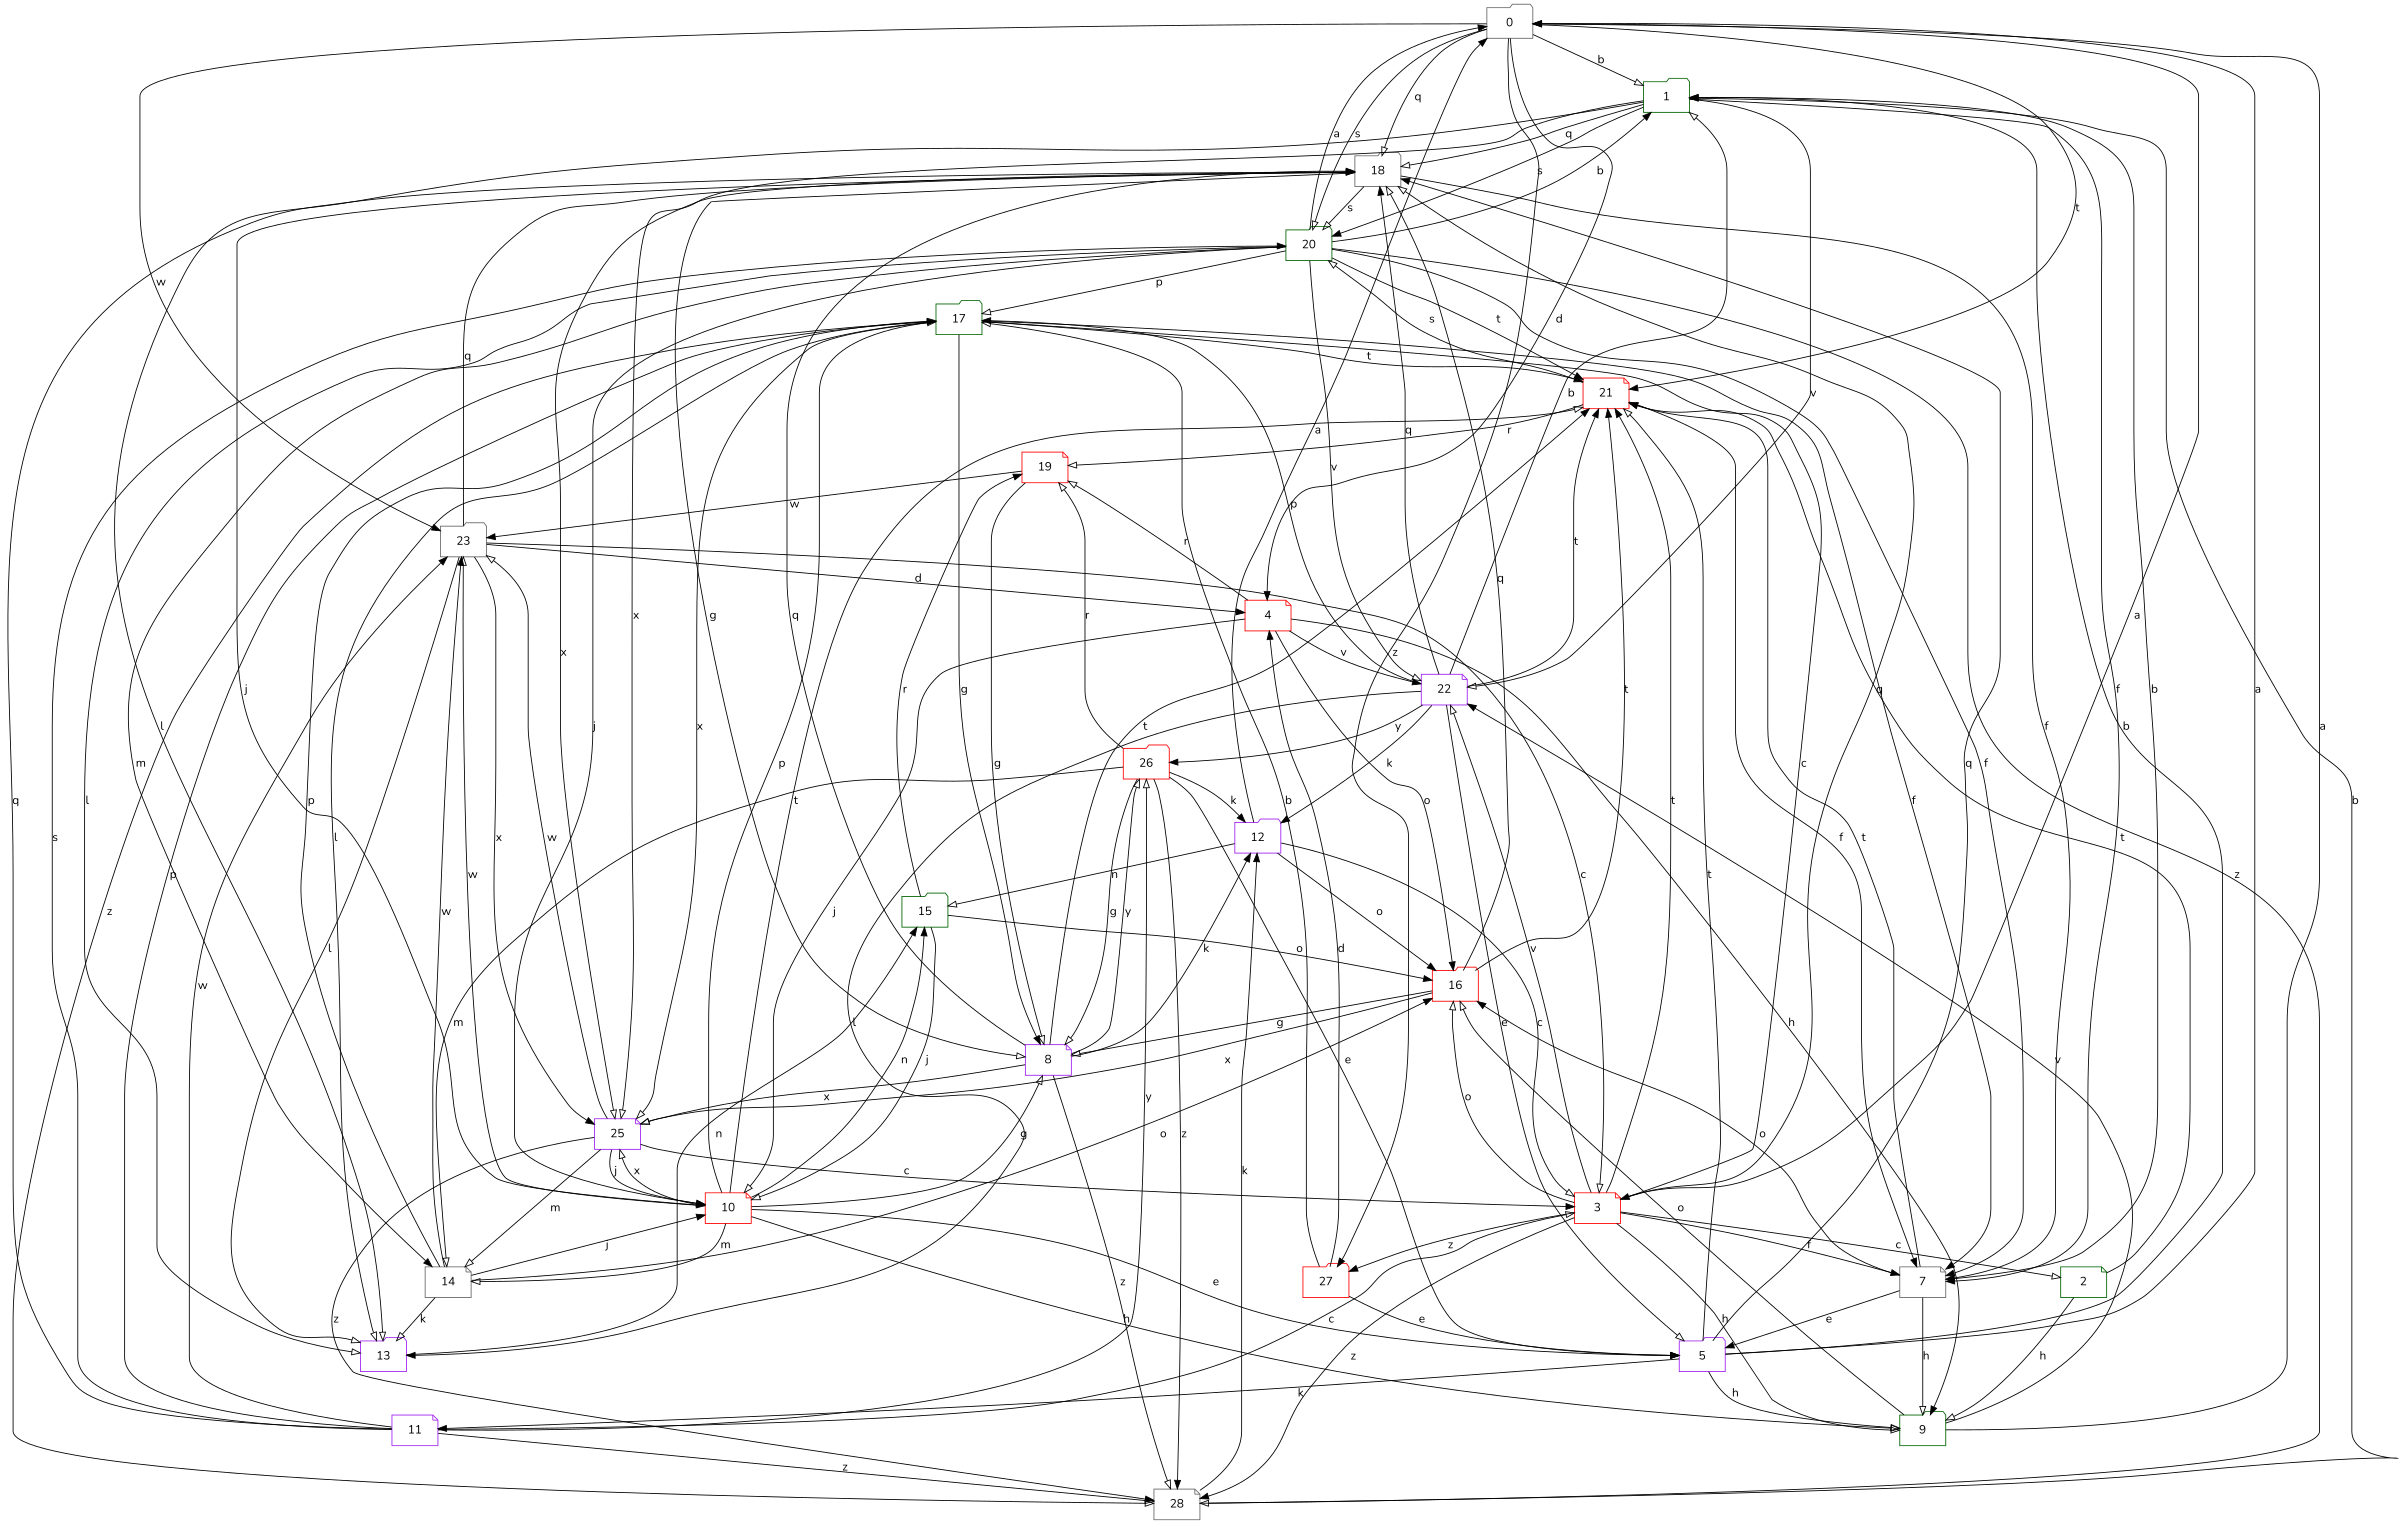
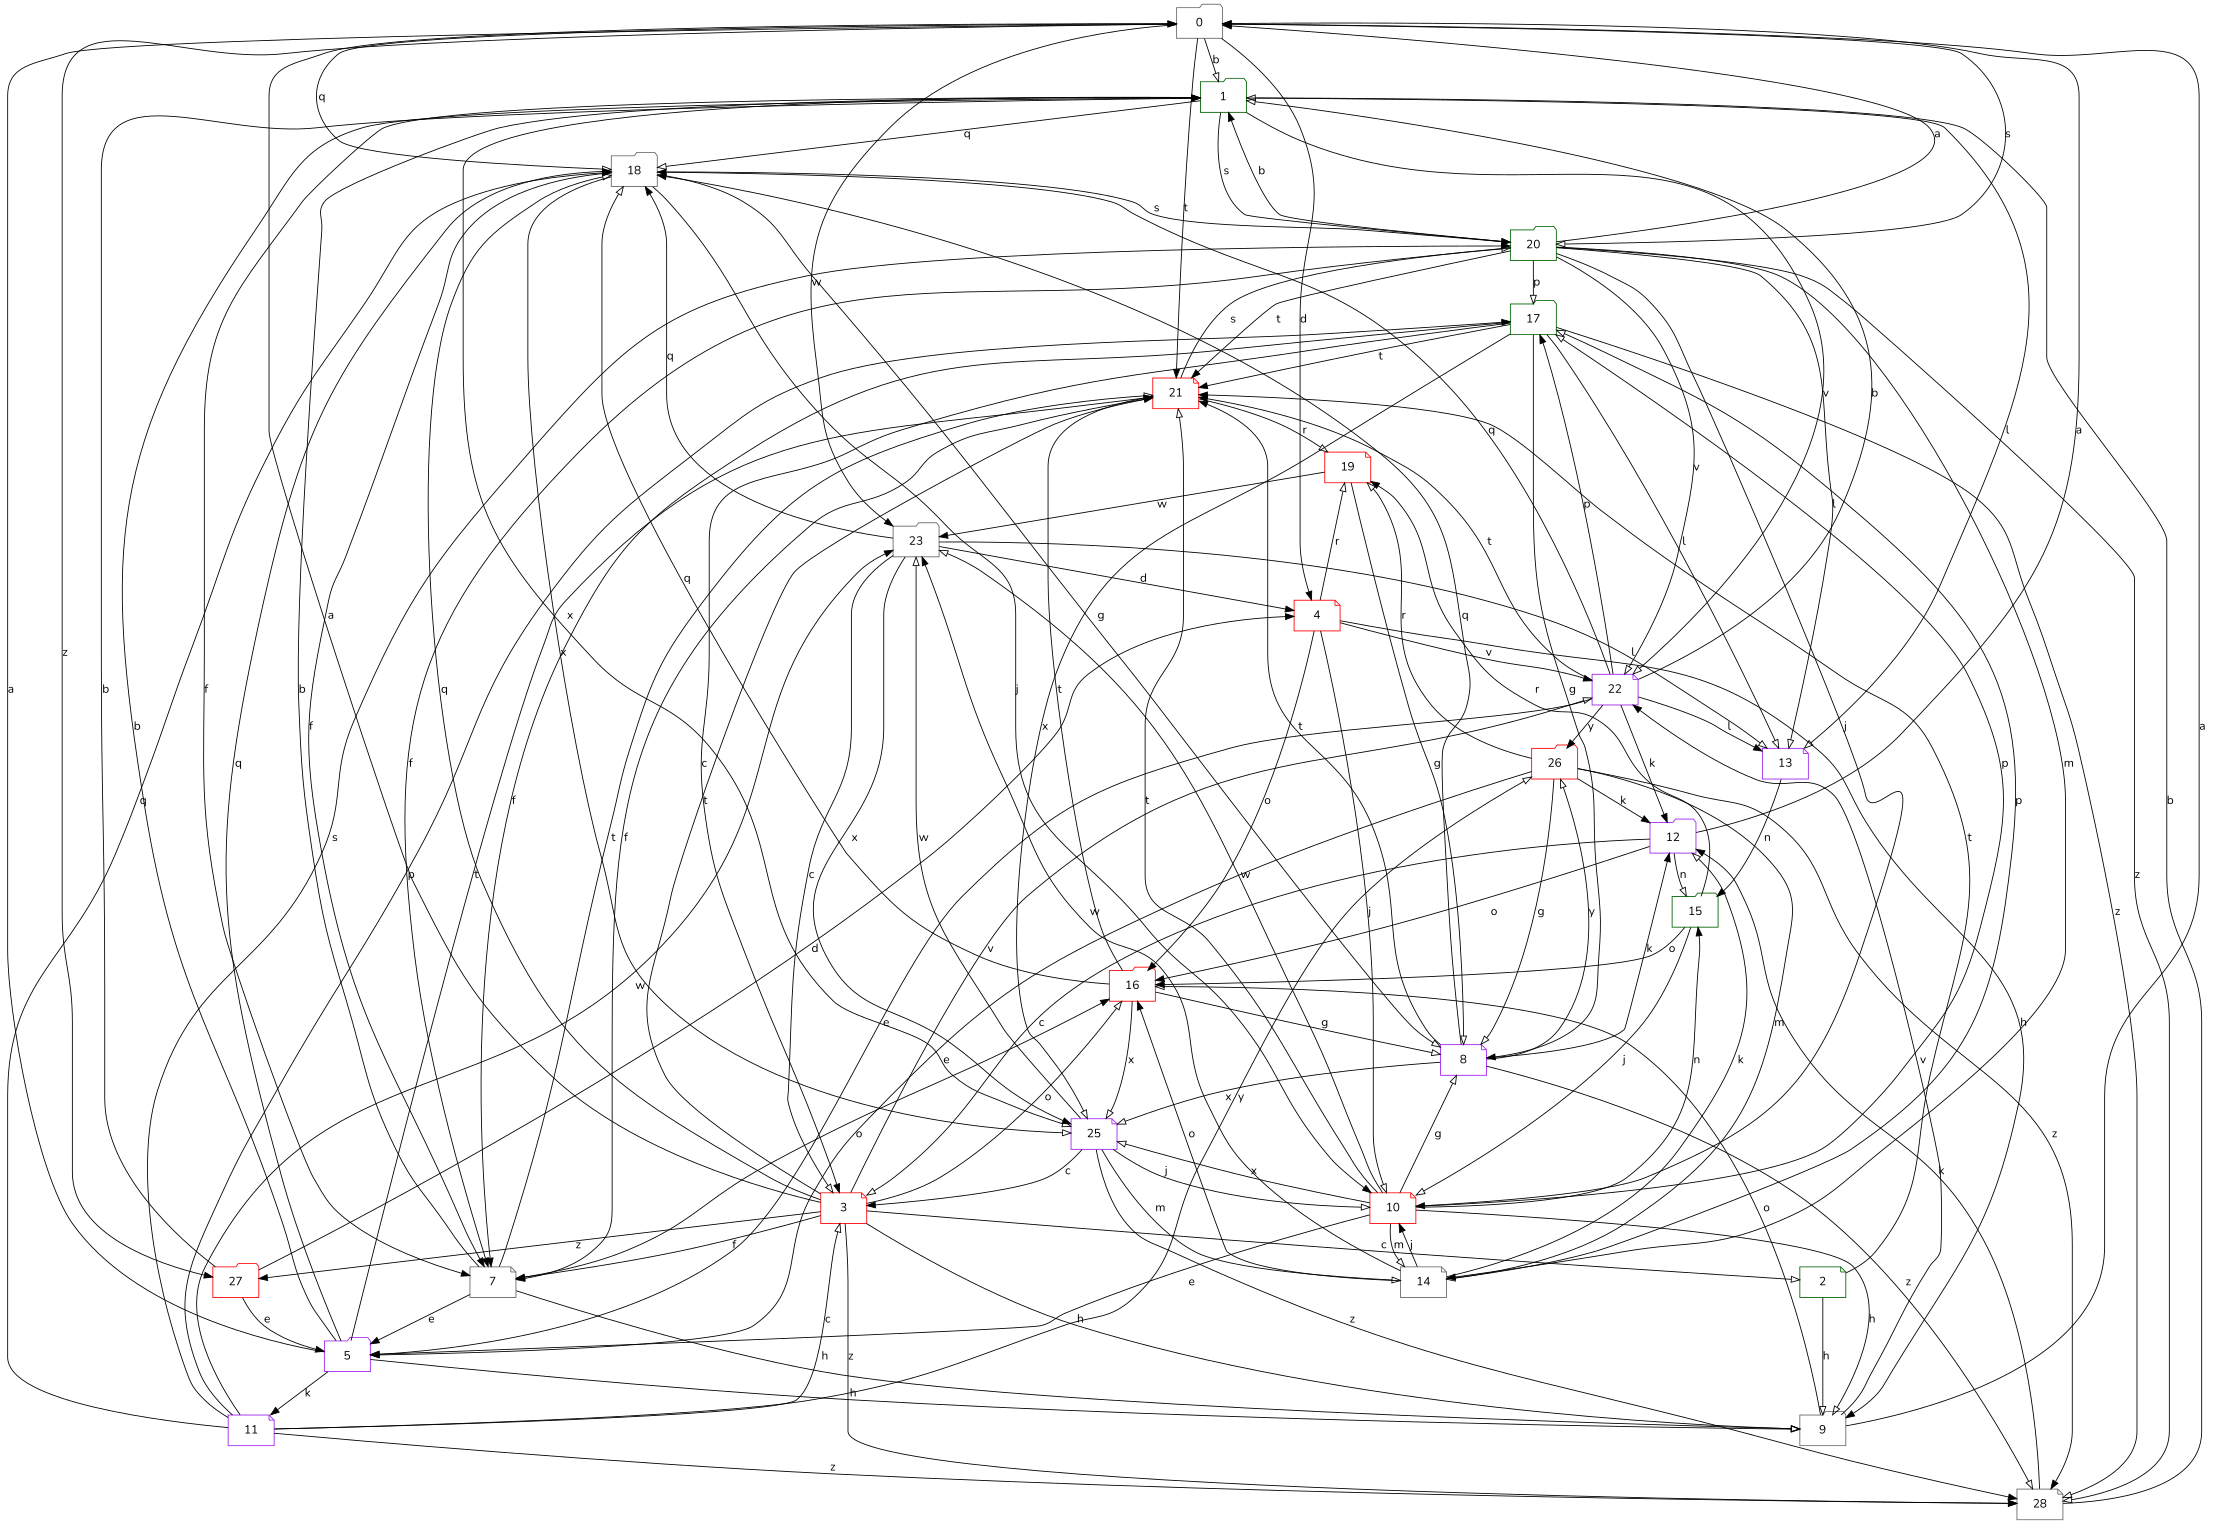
(1255, 722) -> (101, 176)
(419, 1316) -> (1693, 1129)
(383, 1356) -> (1785, 764)
(1923, 1430) -> (1823, 1430)
